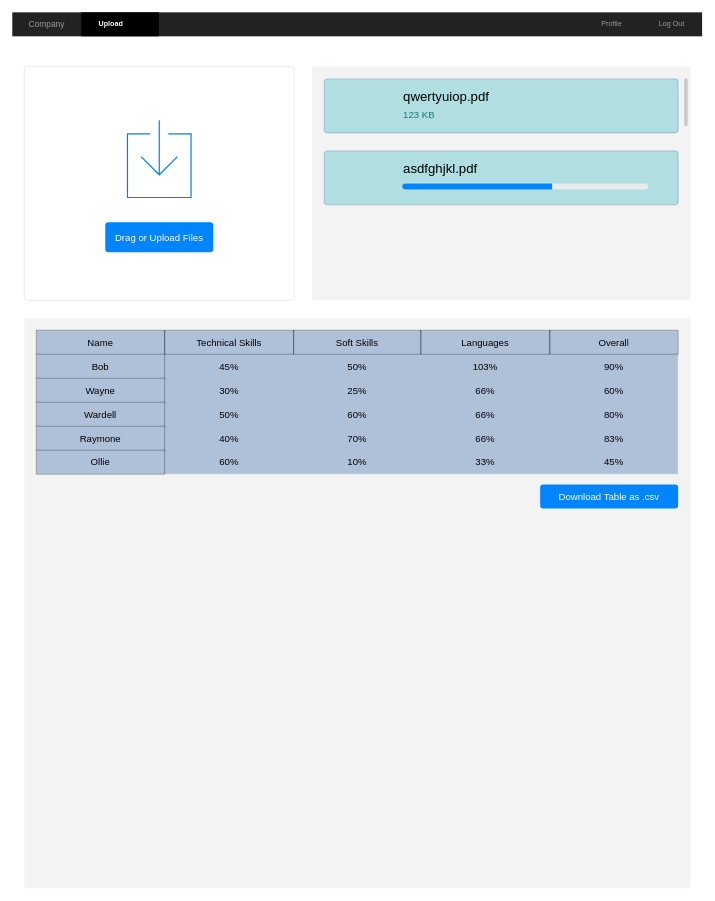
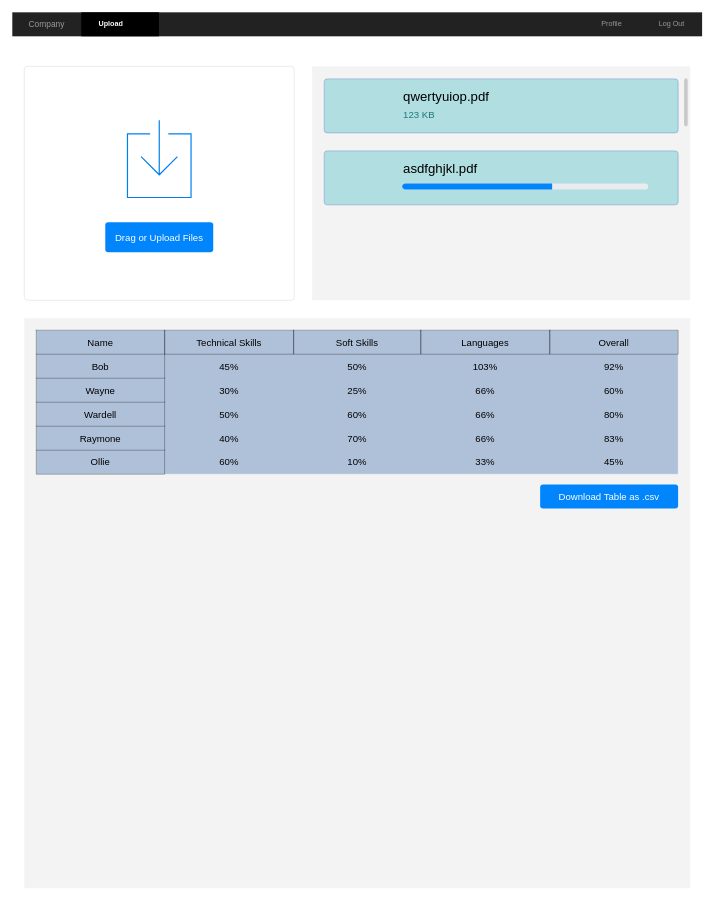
(614, 366) -> (614, 366)
